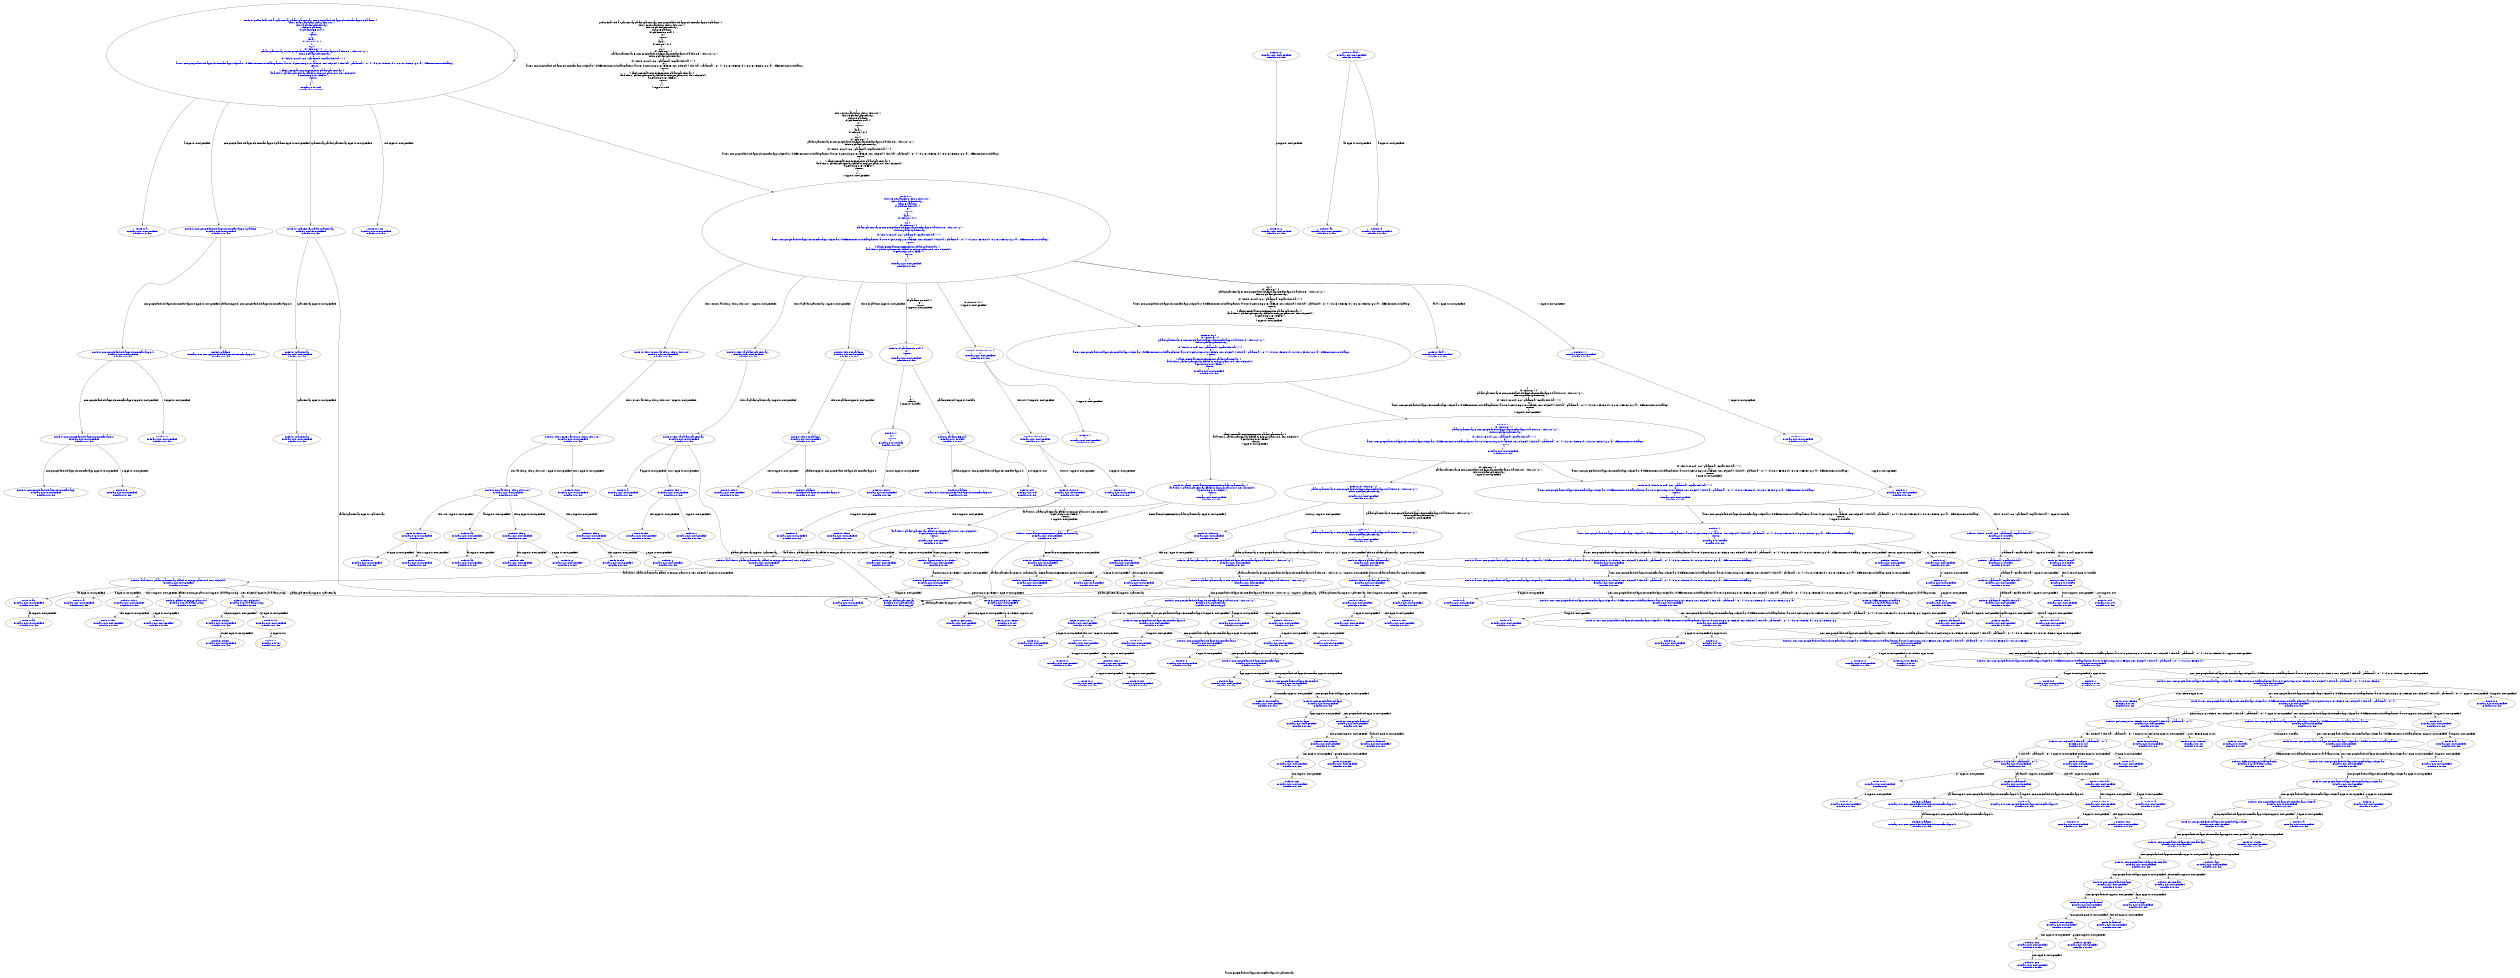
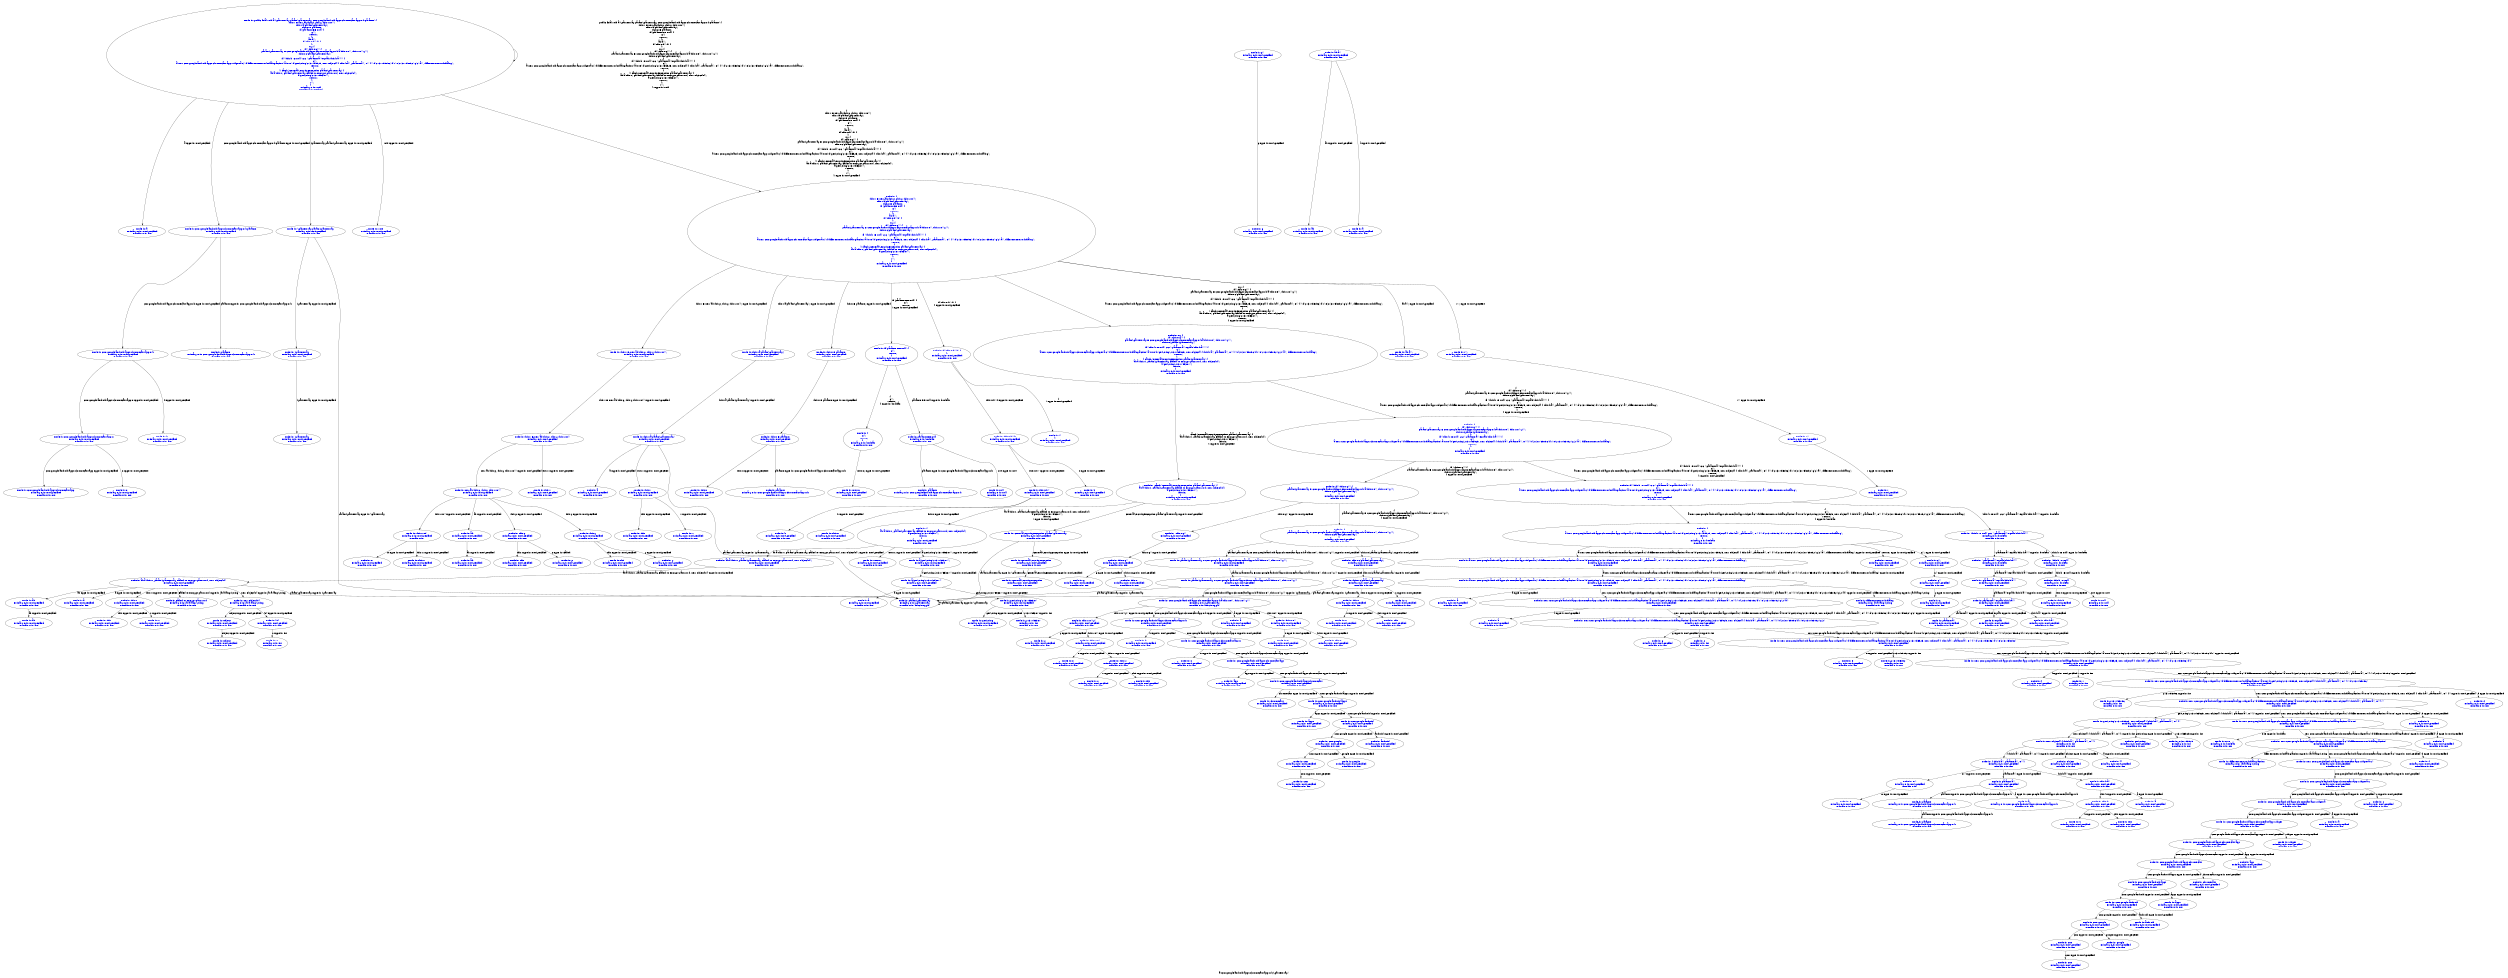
(565, 553) -> (561, 553)
